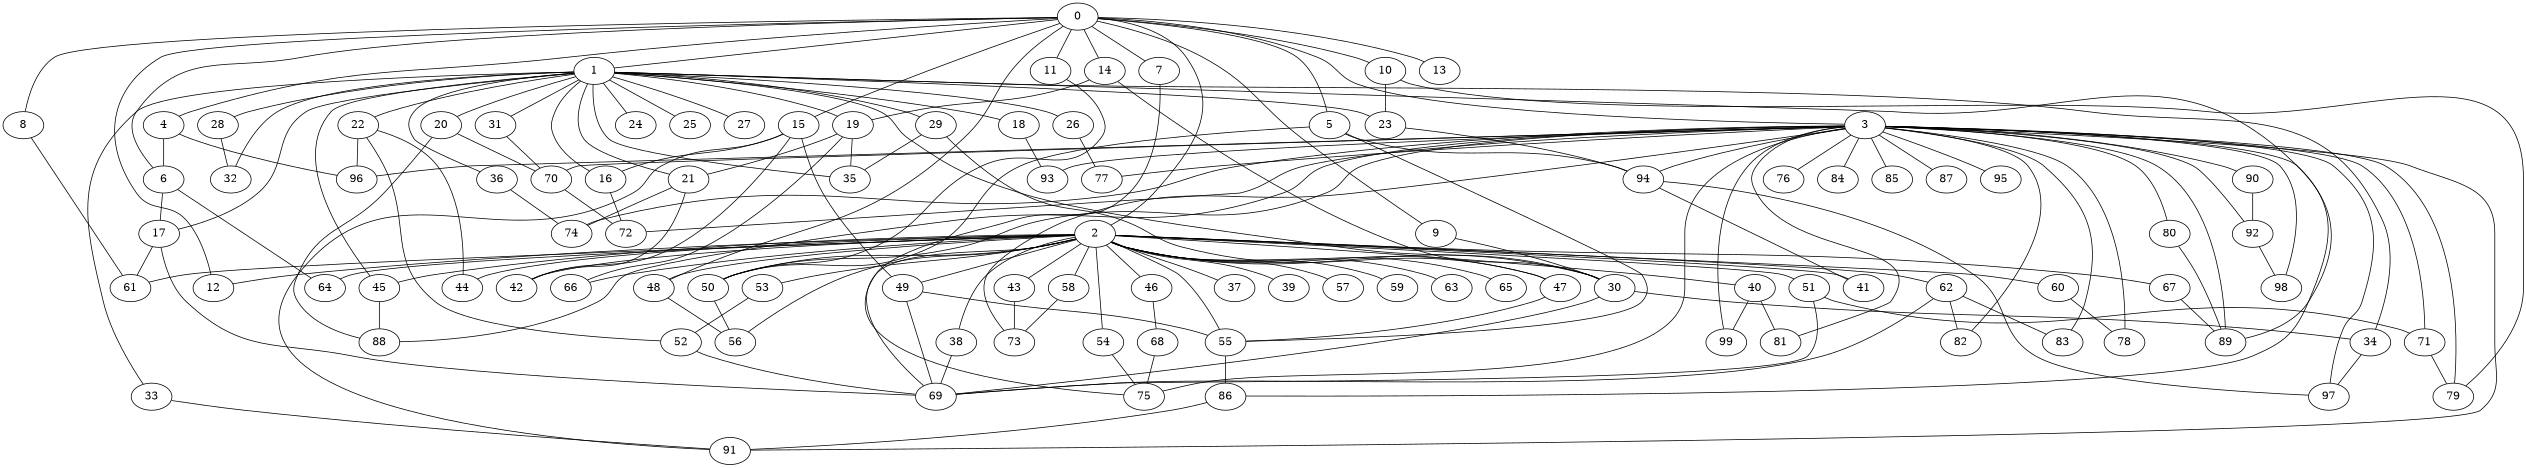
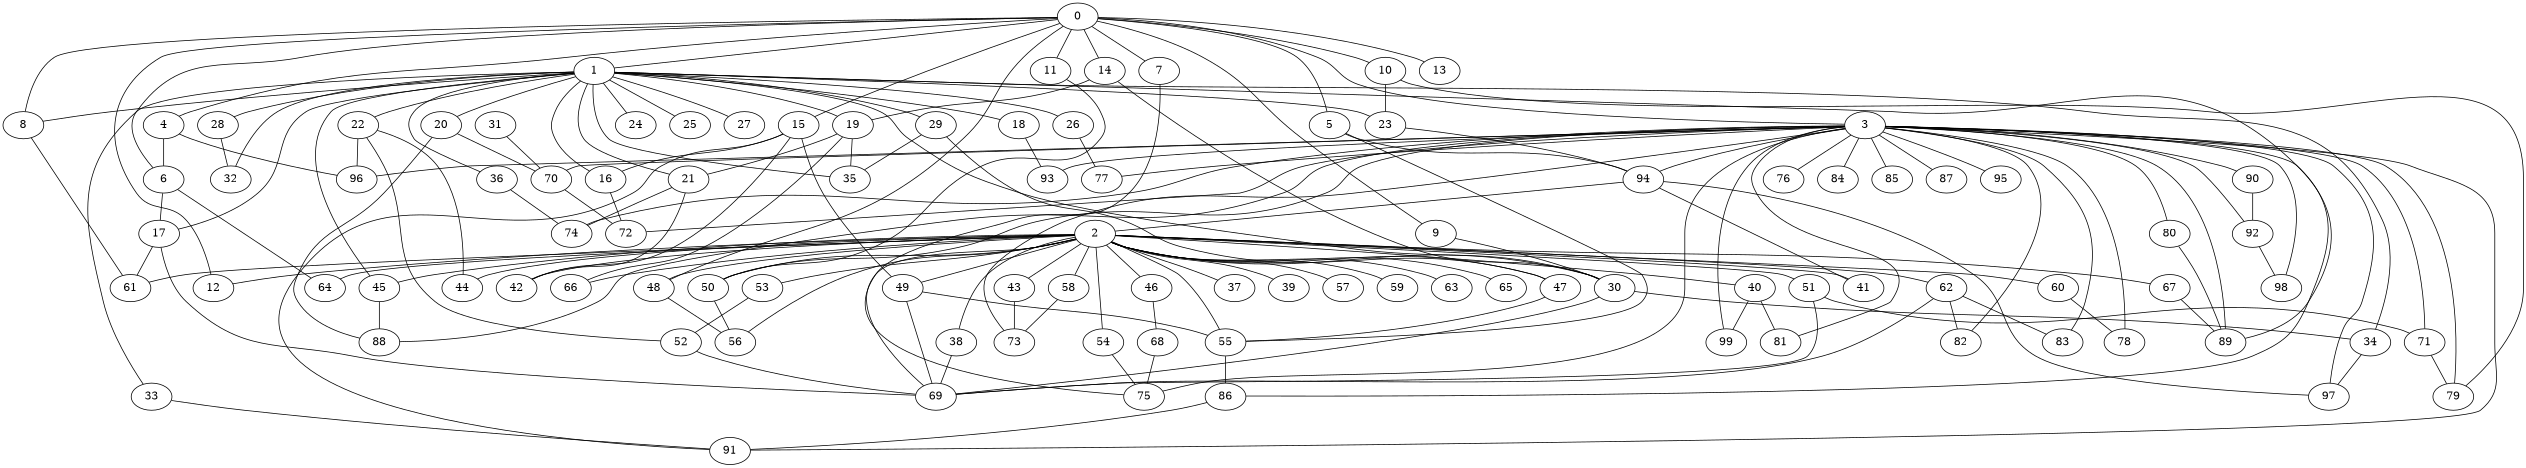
(545, 98) -> (308, 92)
(1202, 108) -> (1369, 207)
(1002, 177) -> none
